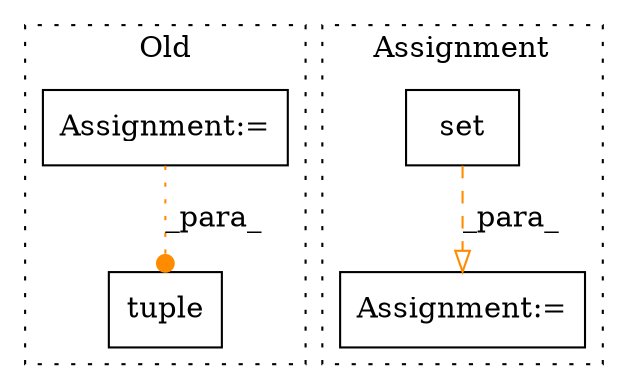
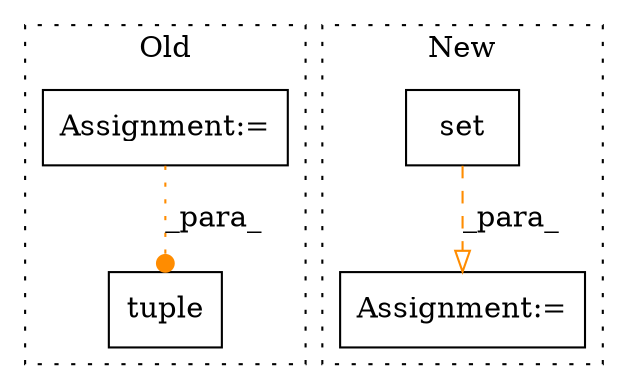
(463, 49) -> (463, 49)
